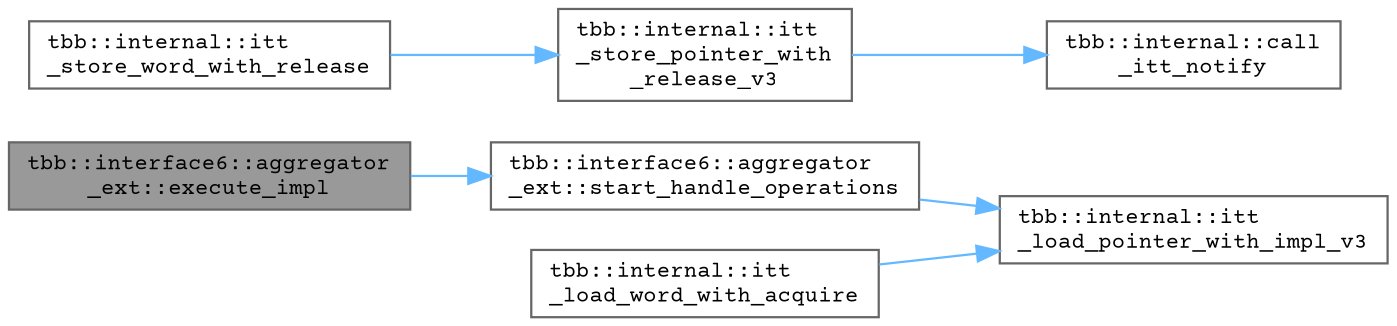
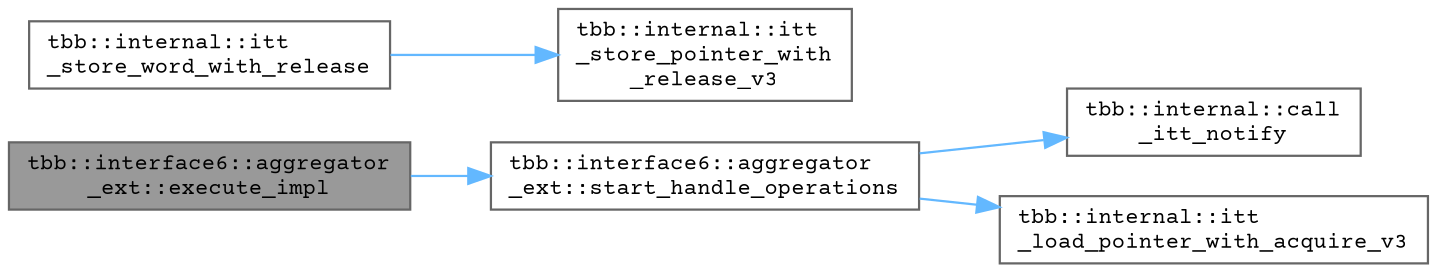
(938, 55) -> (982, 147)
(1194, 230) -> (1214, 230)
(705, 284) -> none
